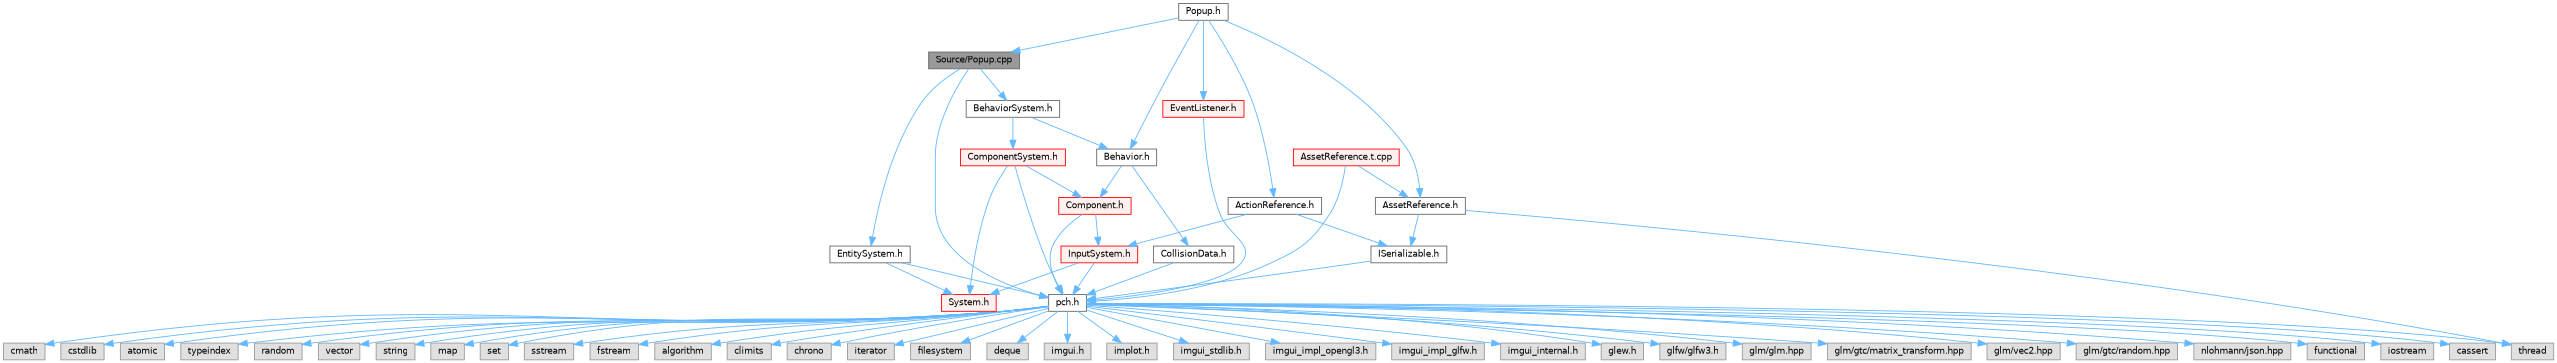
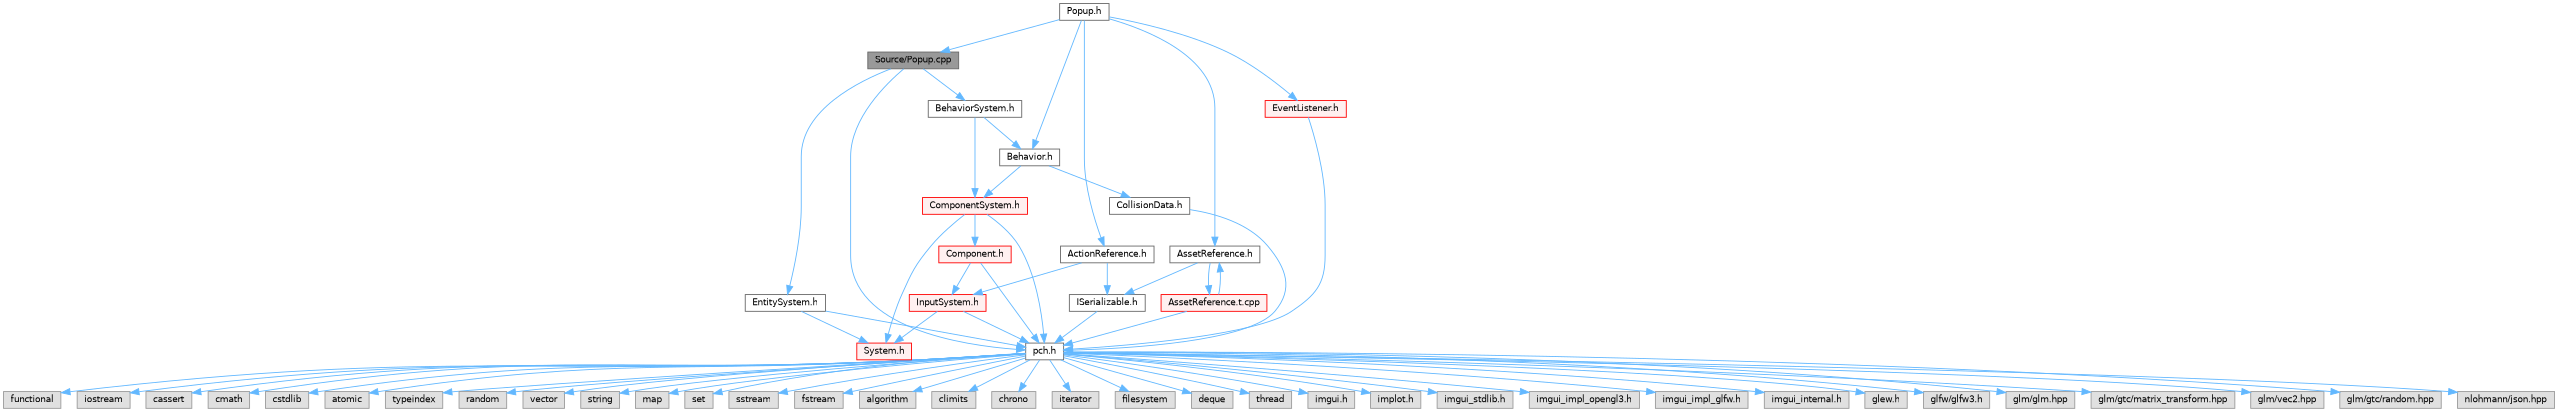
(1113, 178) -> (1006, 179)
(1986, 265) -> (1209, 274)
